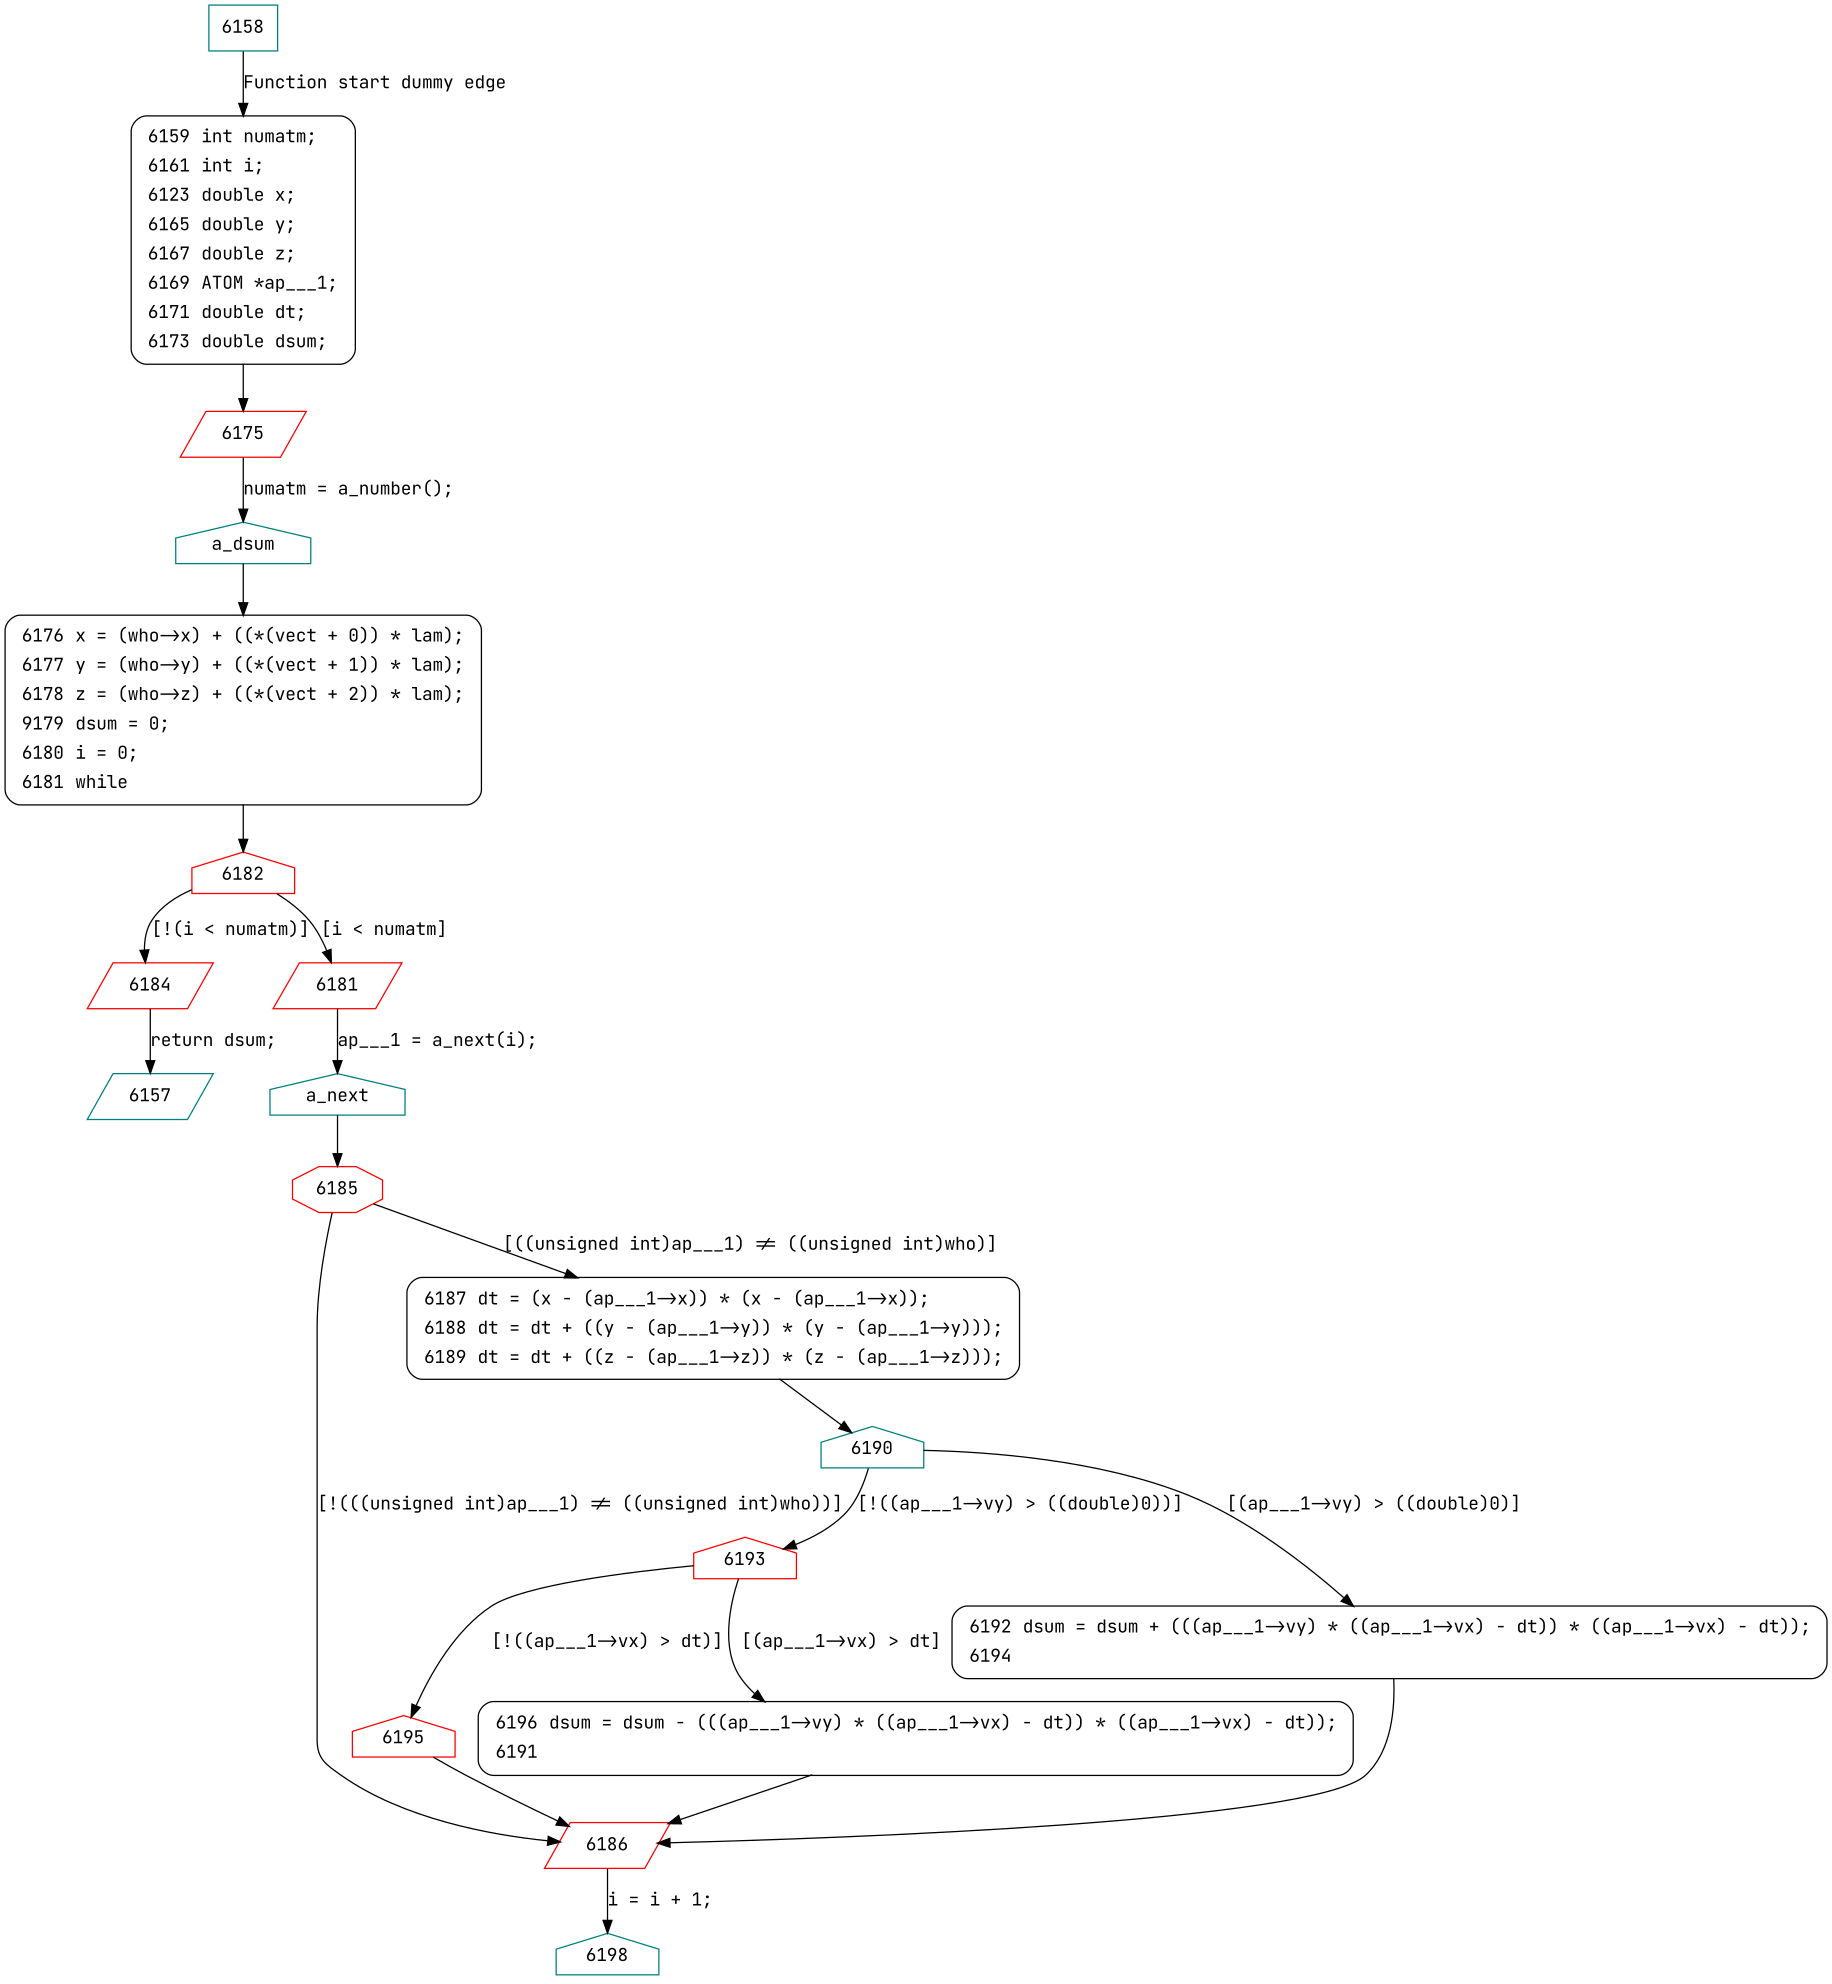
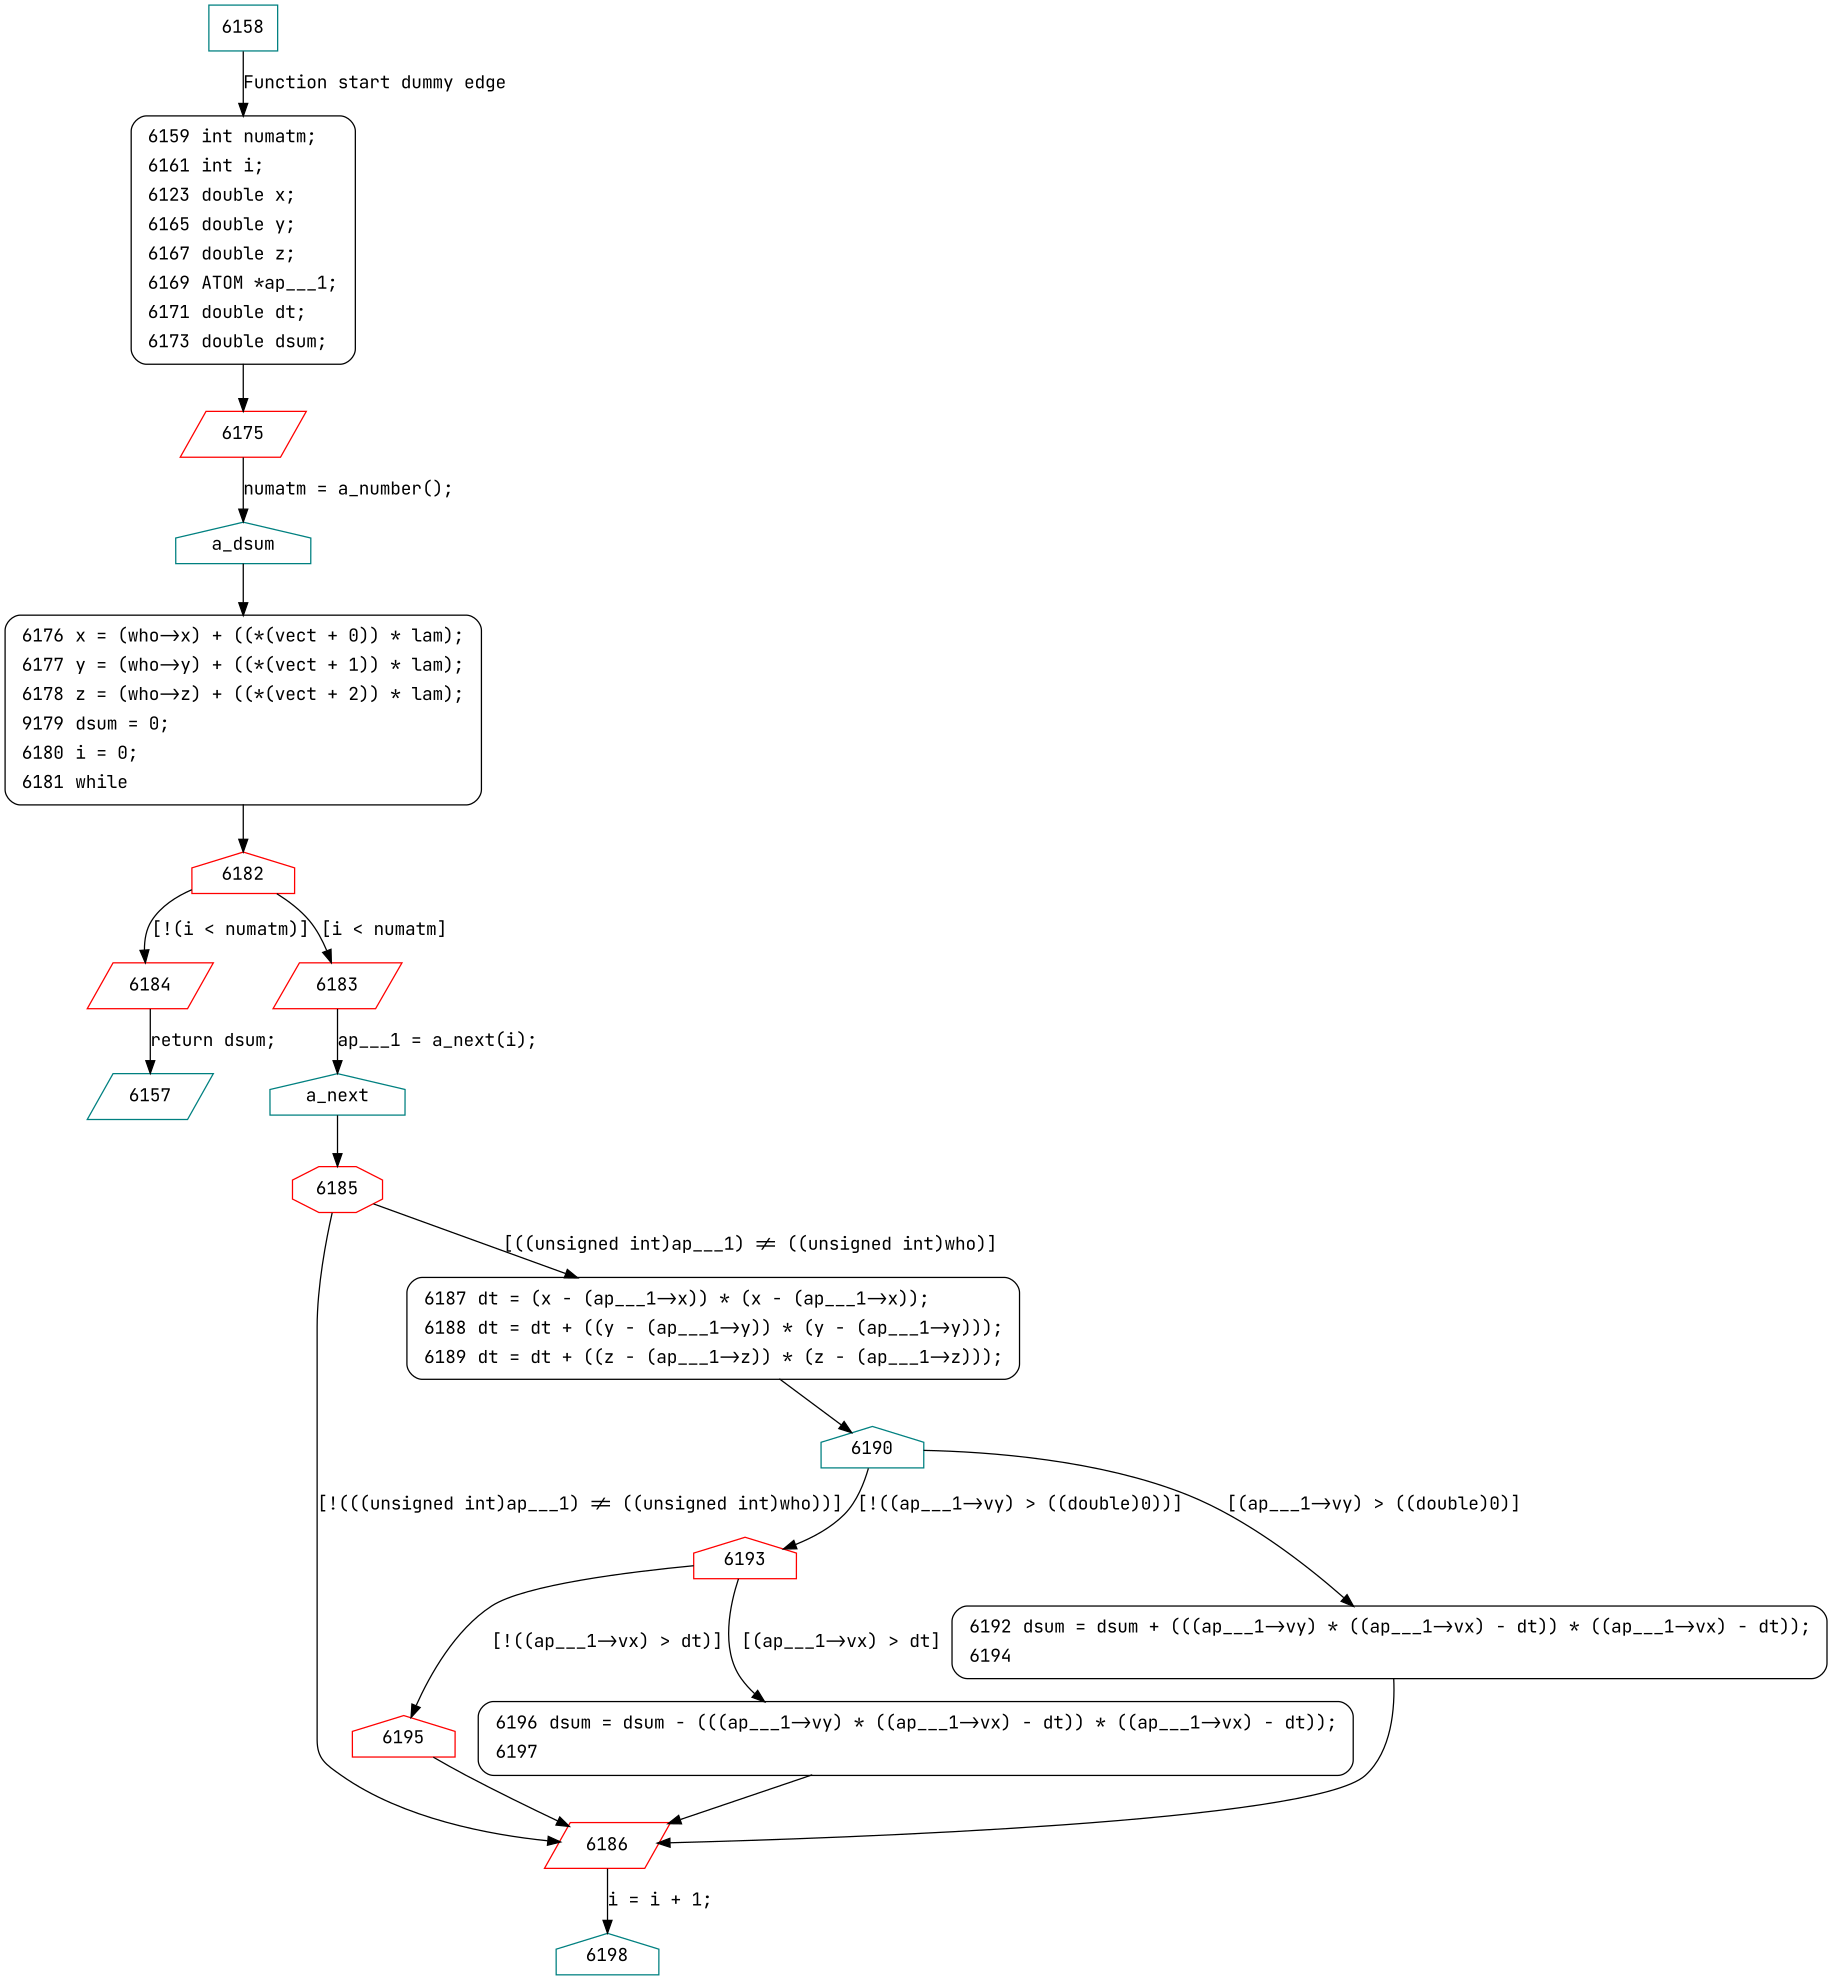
(338, 986) -> (338, 986)
(517, 1752) -> (517, 1752)
